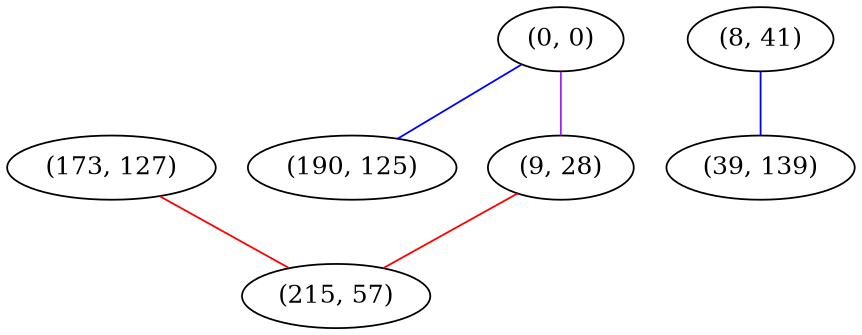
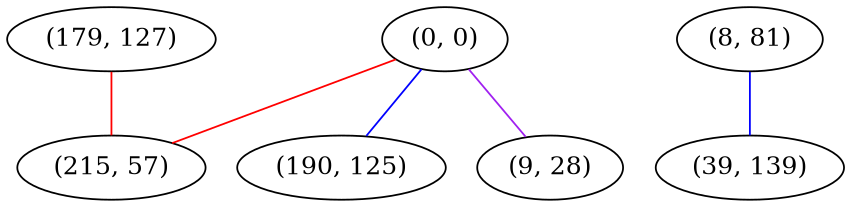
(761, 39) -> (750, 39)
(111, 168) -> (111, 39)
(450, 231) -> (284, 101)
